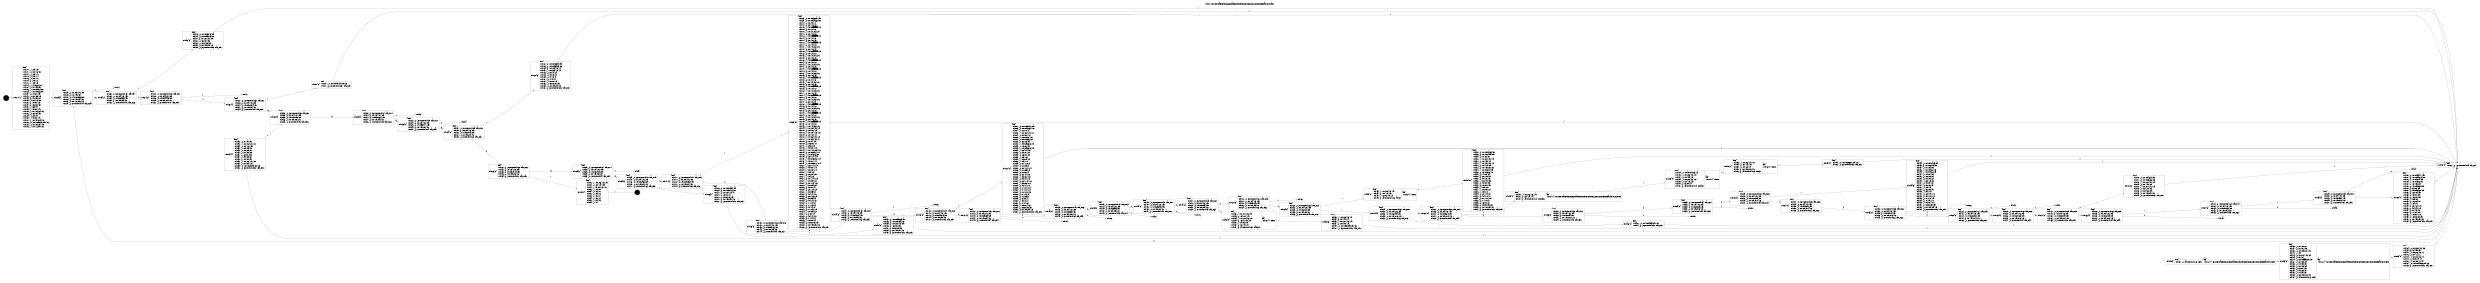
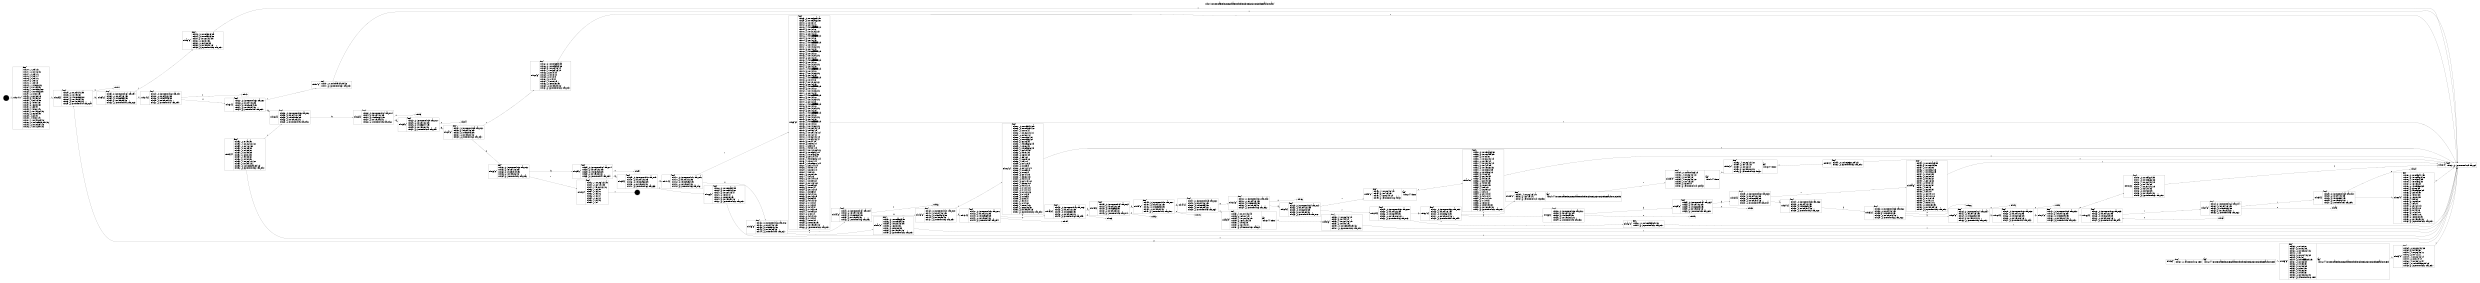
(2170, 217) -> (2170, 220)
